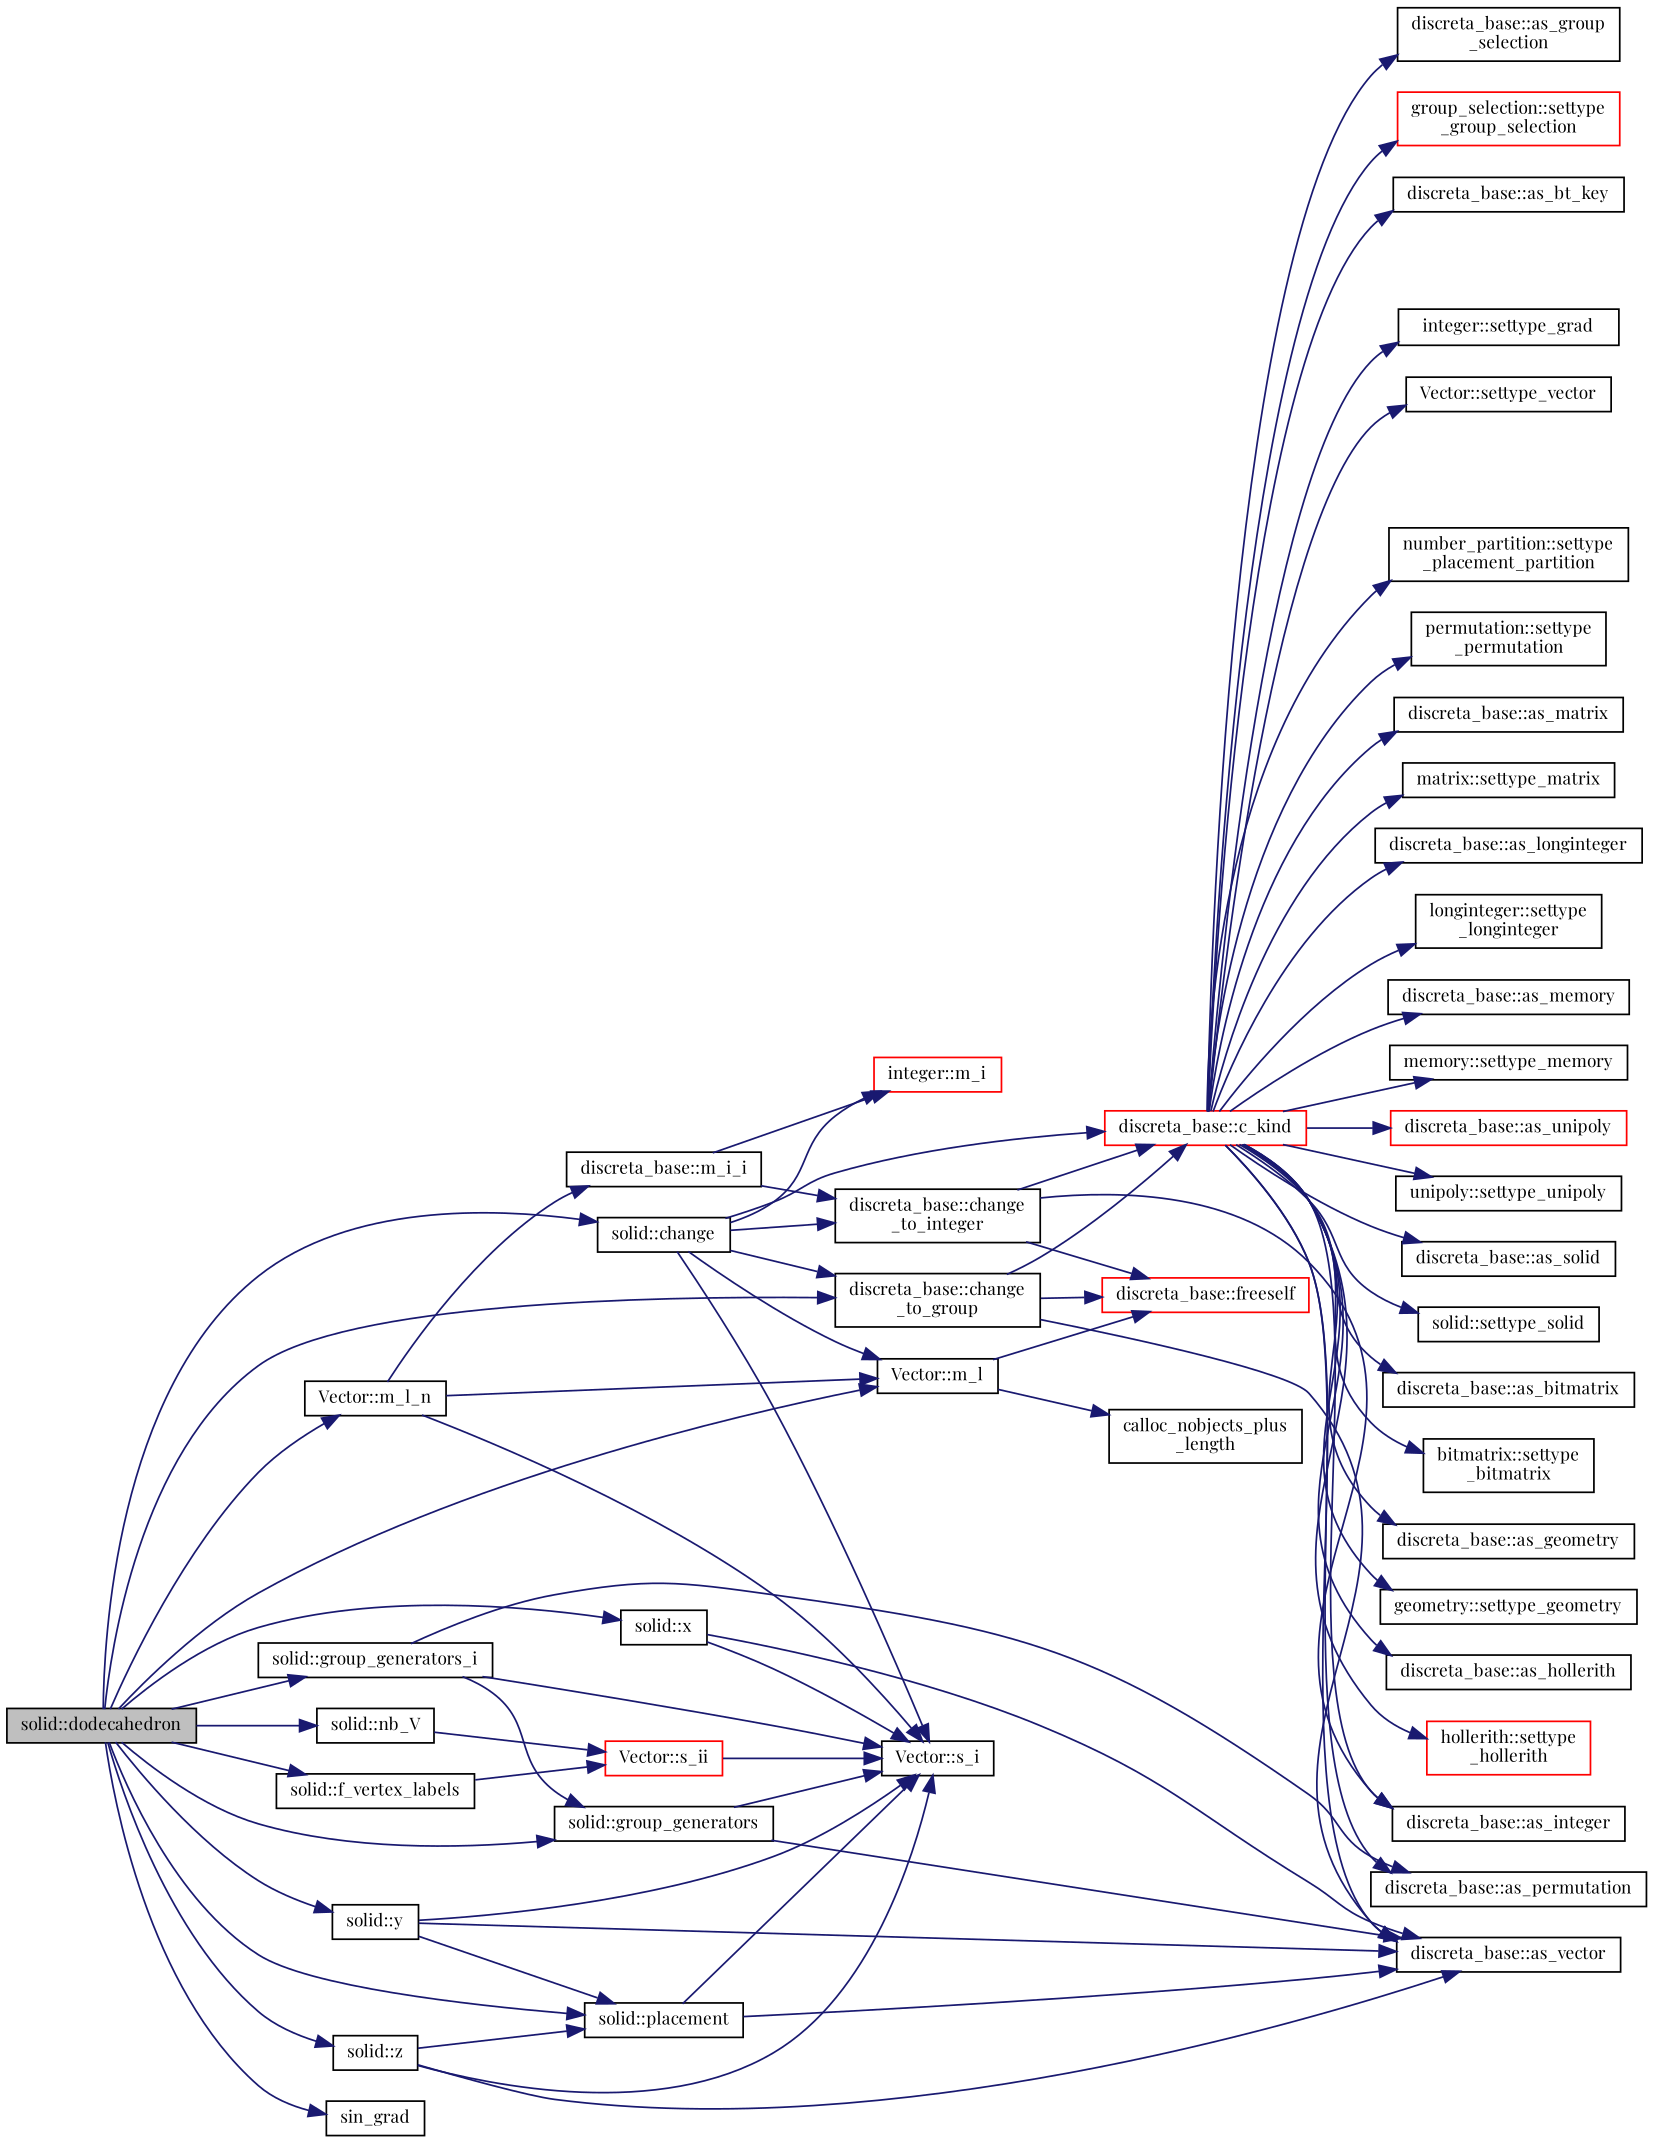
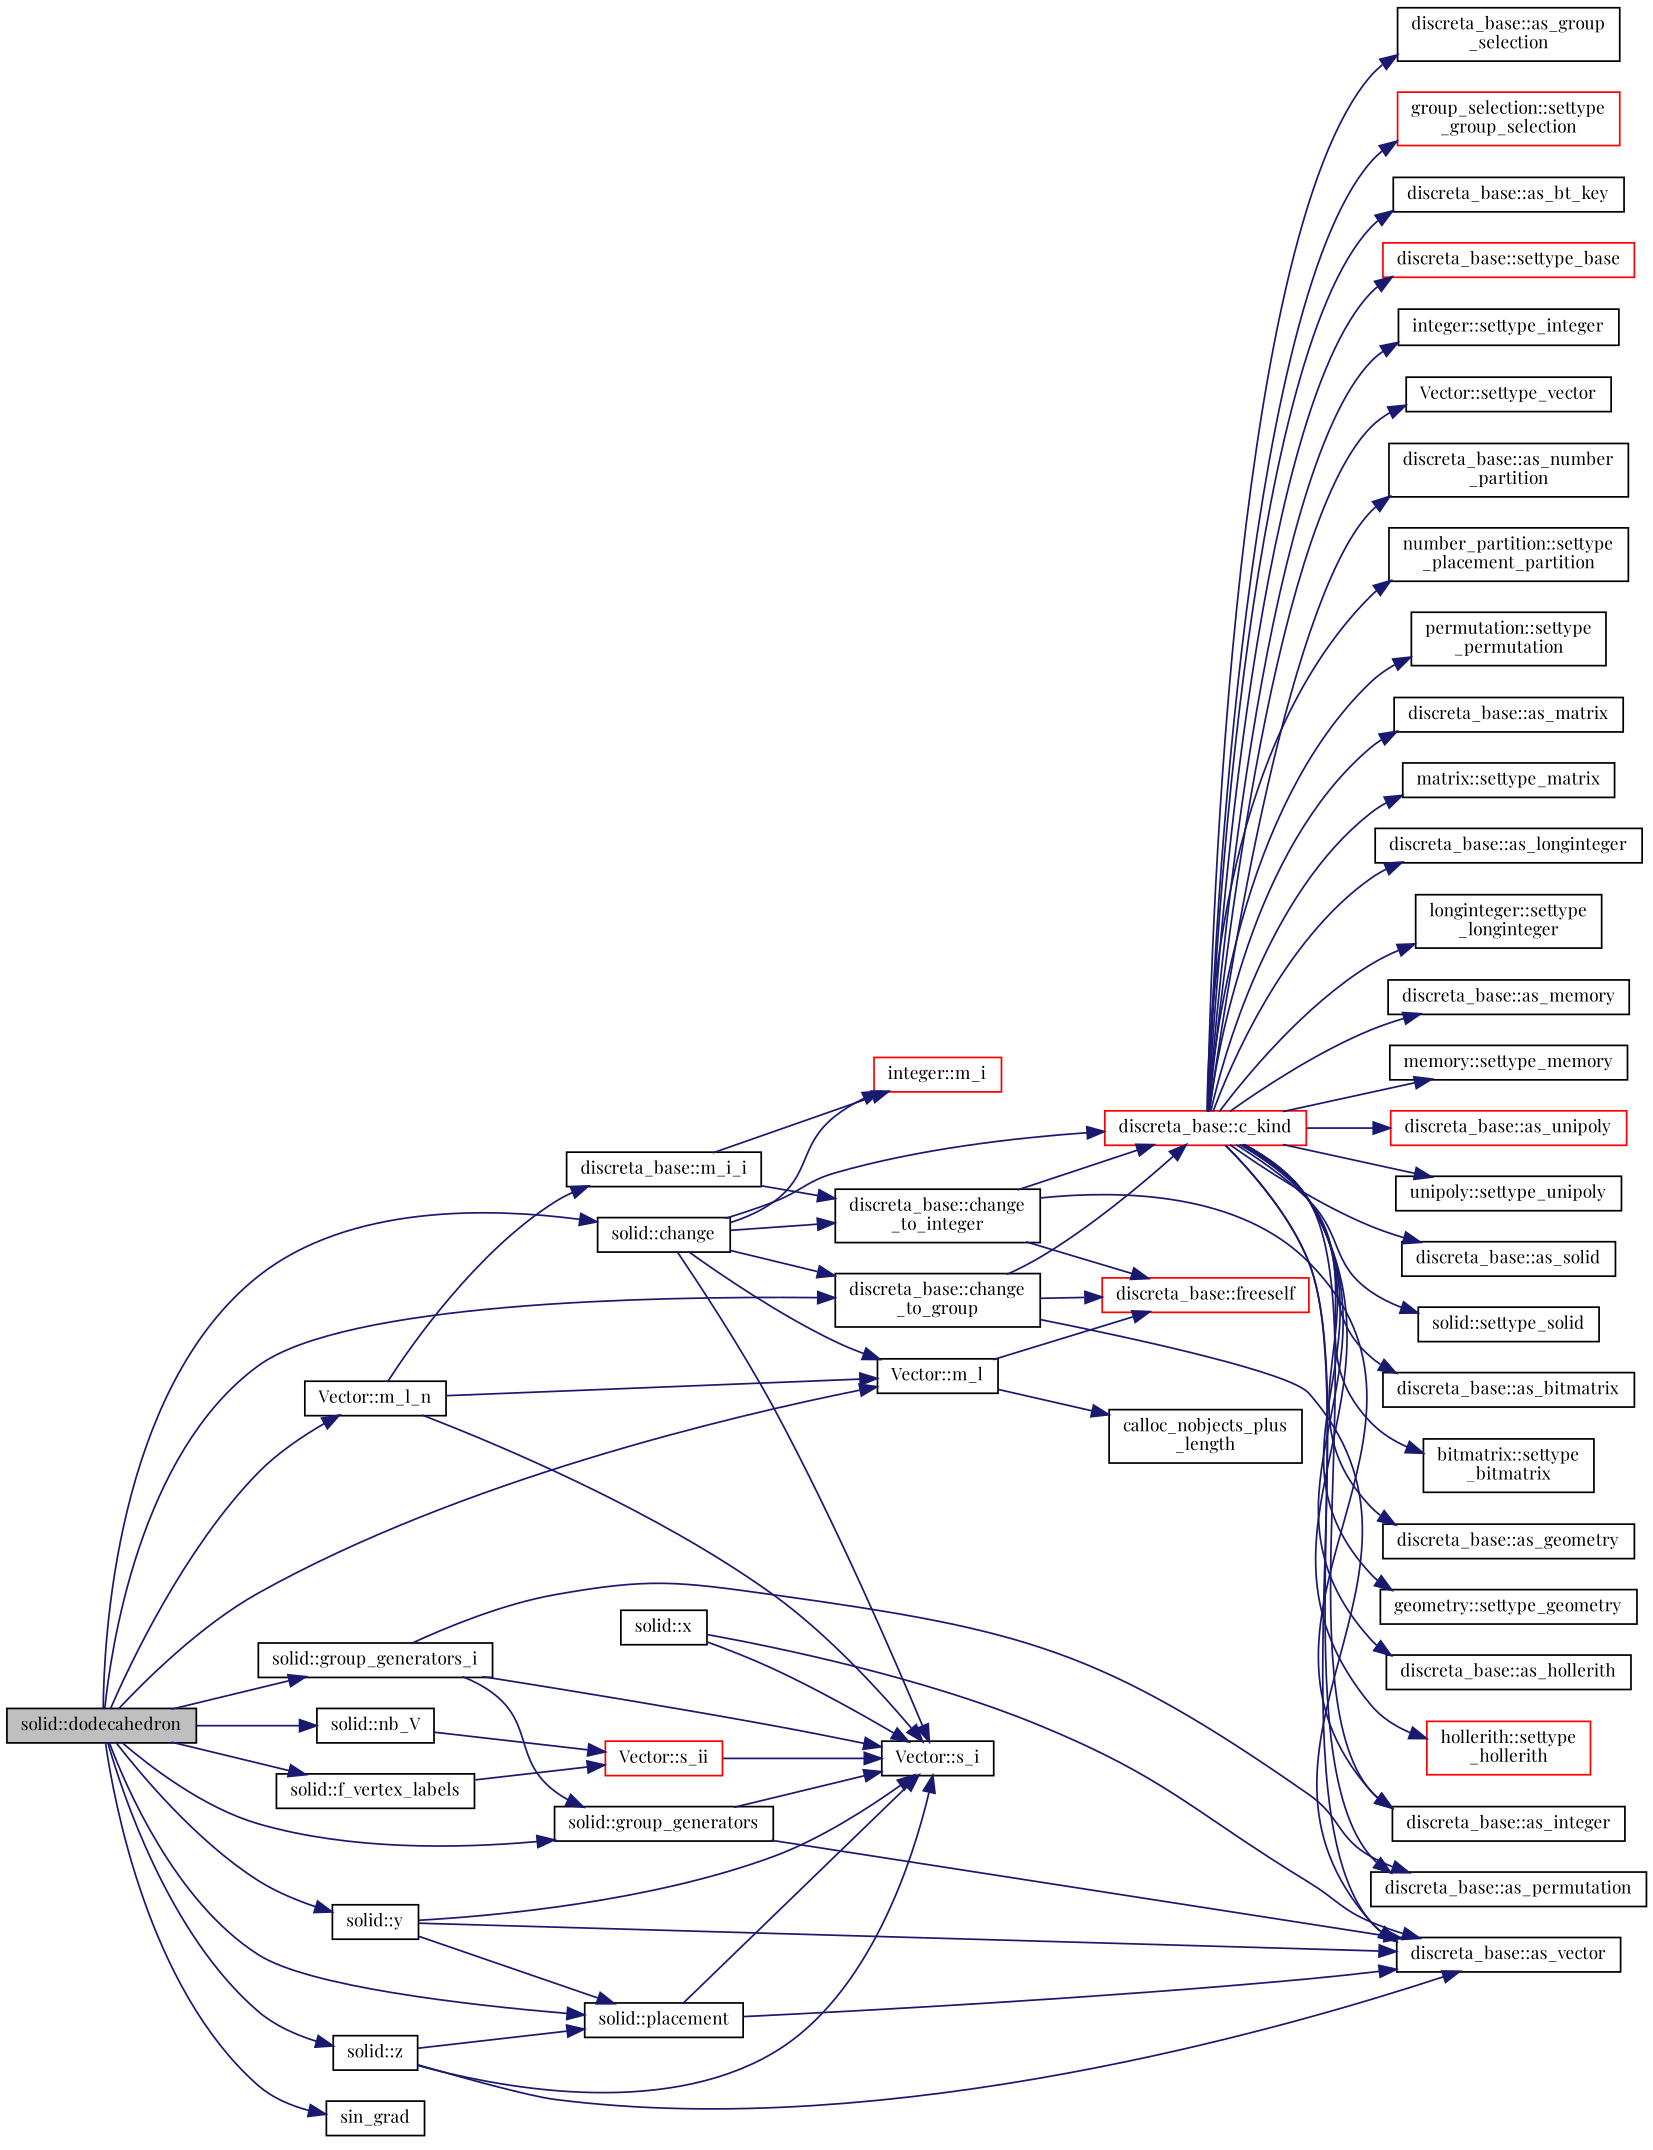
none -> (1509, 260)
(1509, 327) -> (1509, 327)
none -> (1509, 470)
(350, 1610) -> none
